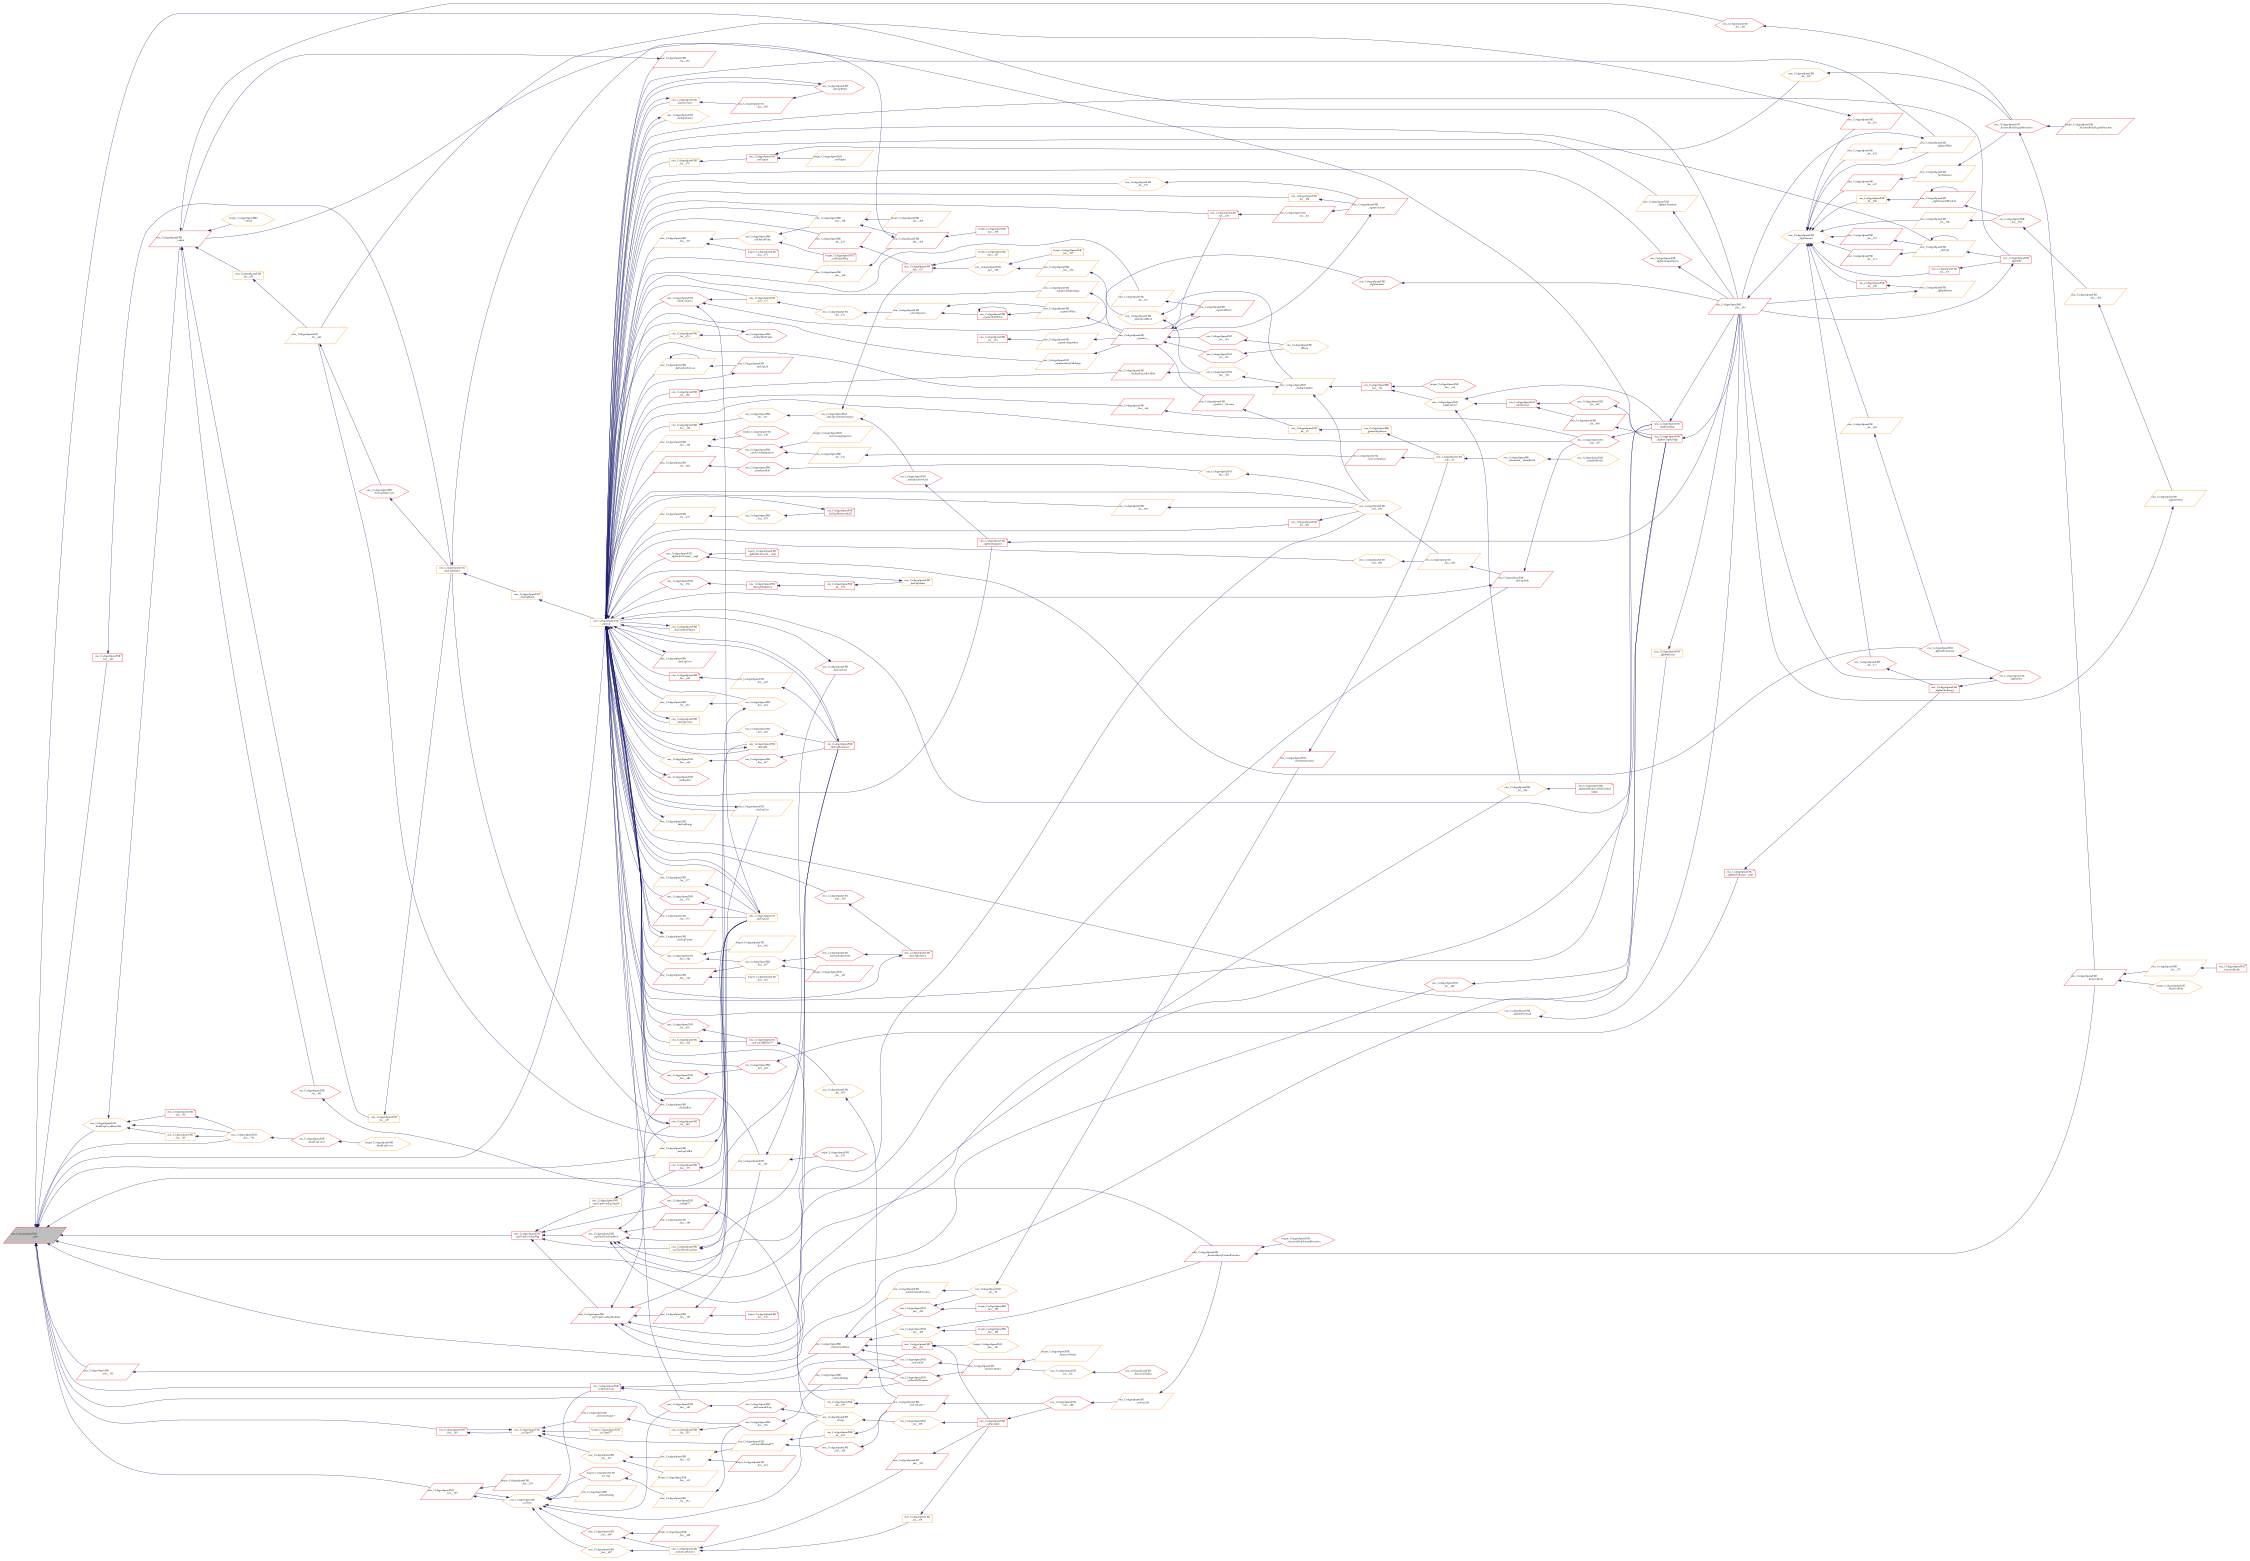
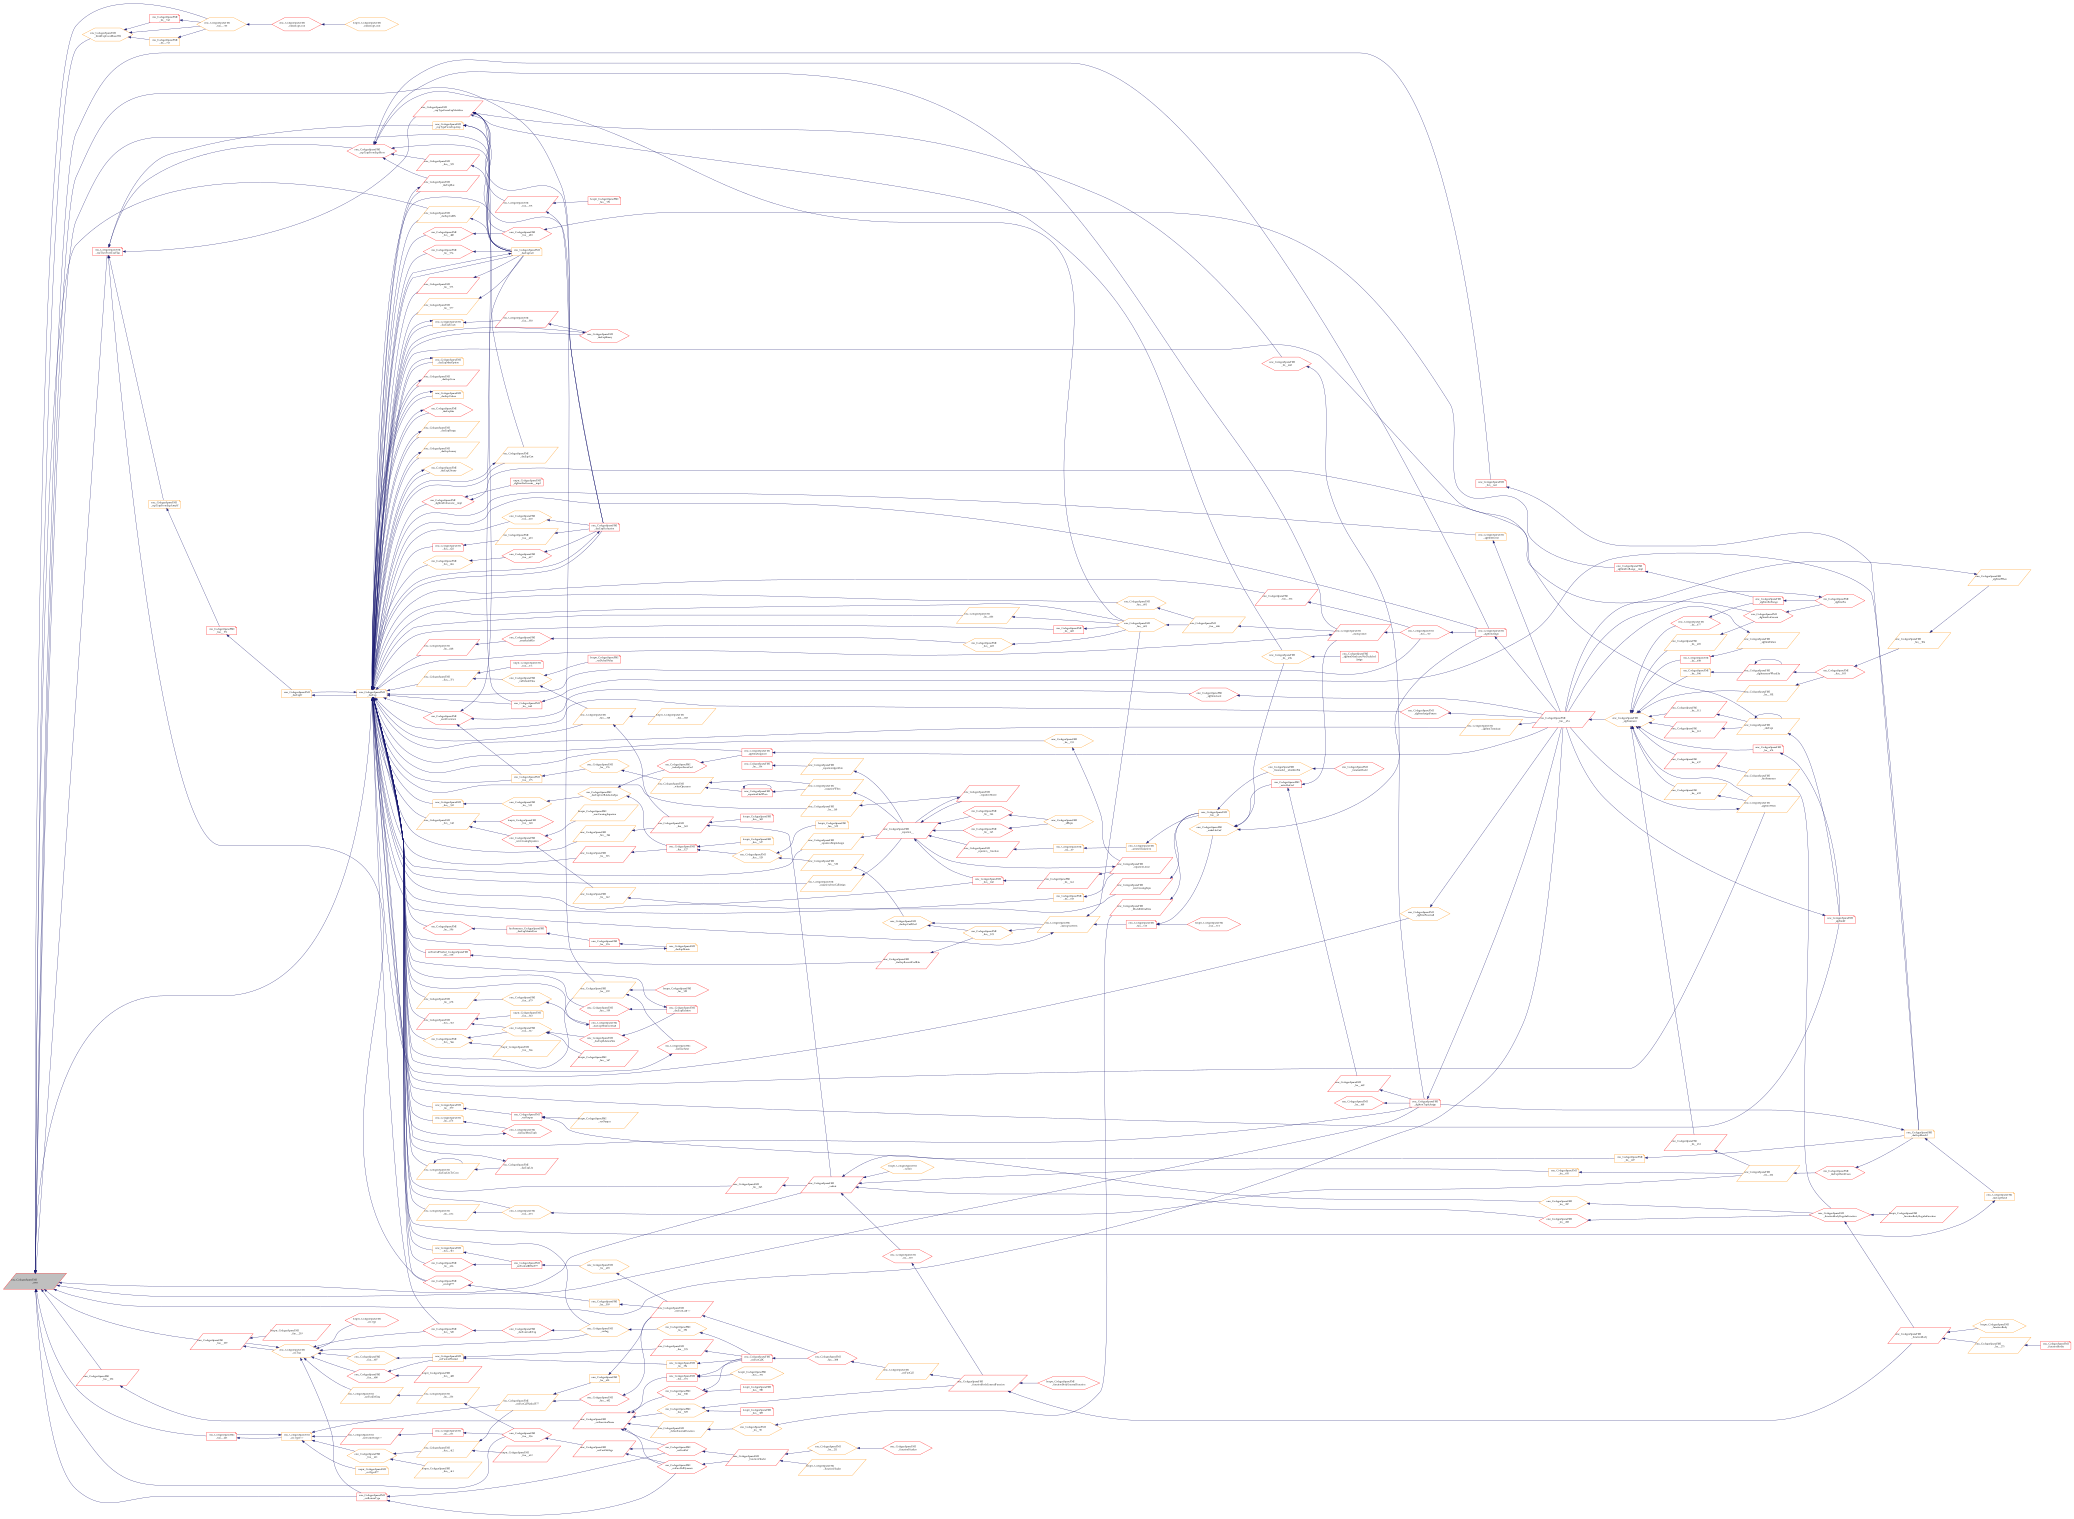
(684, 394) -> (448, 953)
(1555, 403) -> (1324, 715)
(1594, 459) -> (1359, 769)
(762, 586) -> (527, 930)
(144, 681) -> (441, 1293)
(956, 1300) -> (721, 1372)
(684, 1431) -> (448, 1432)
(645, 1486) -> (411, 1395)
